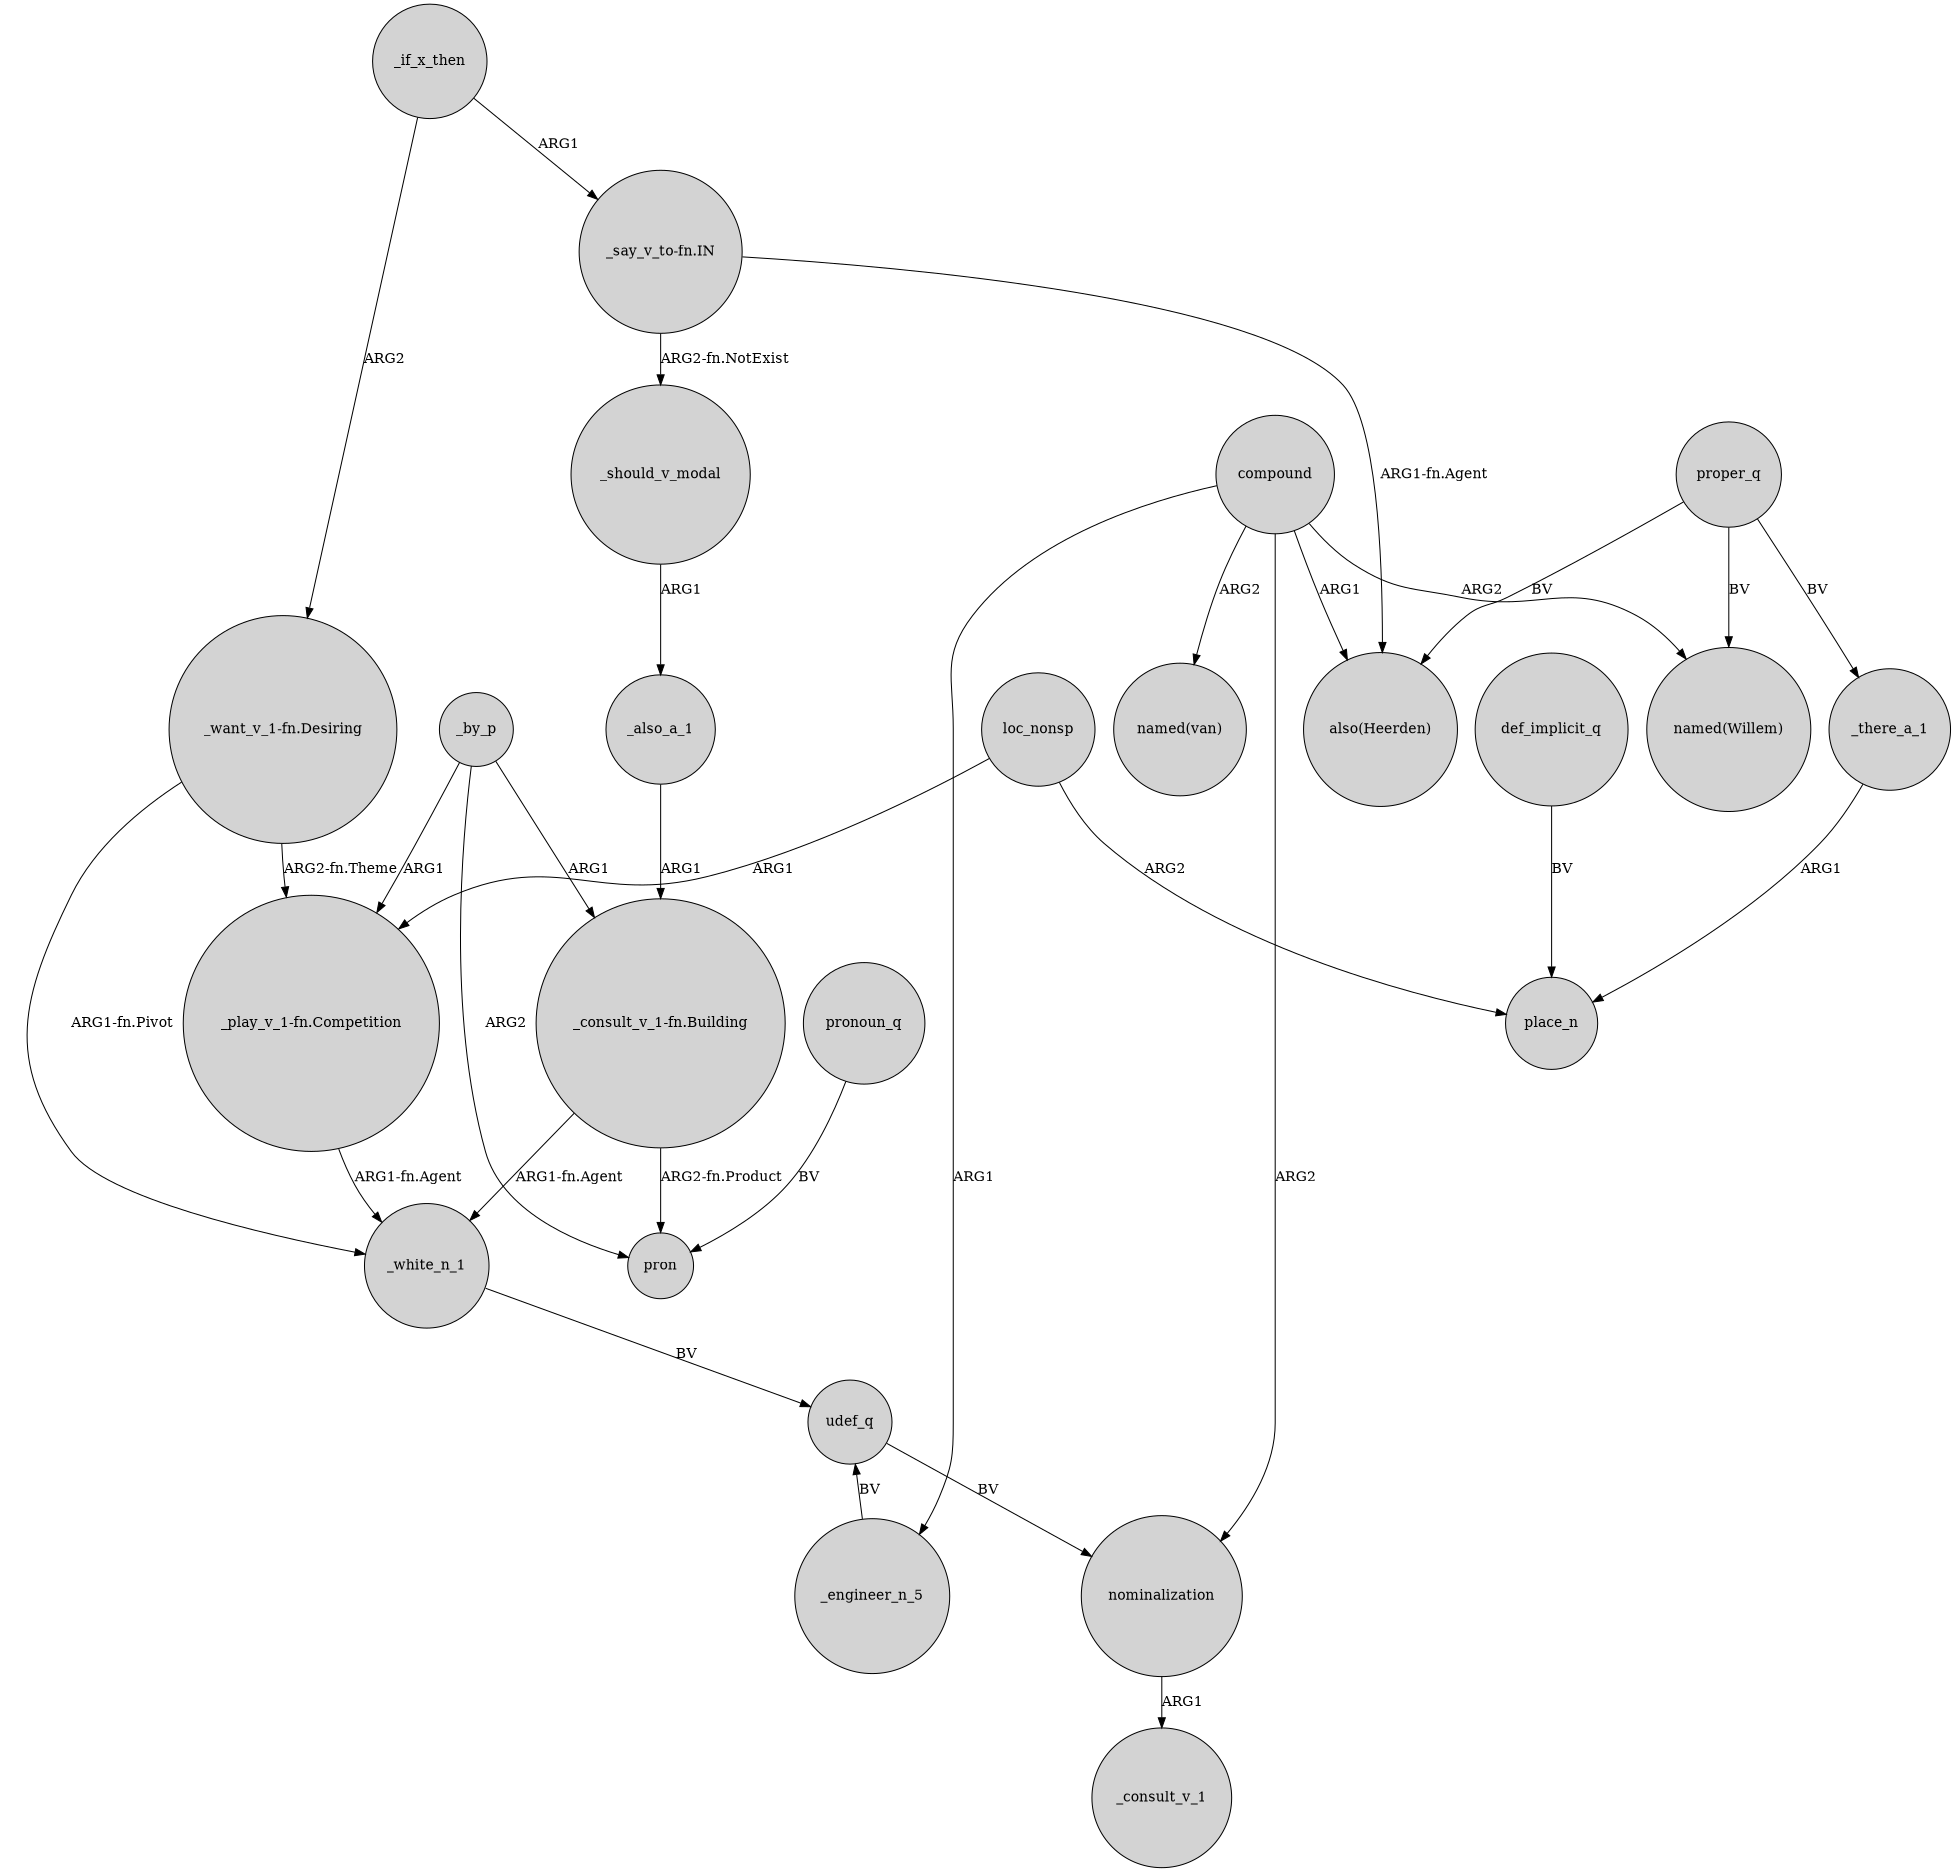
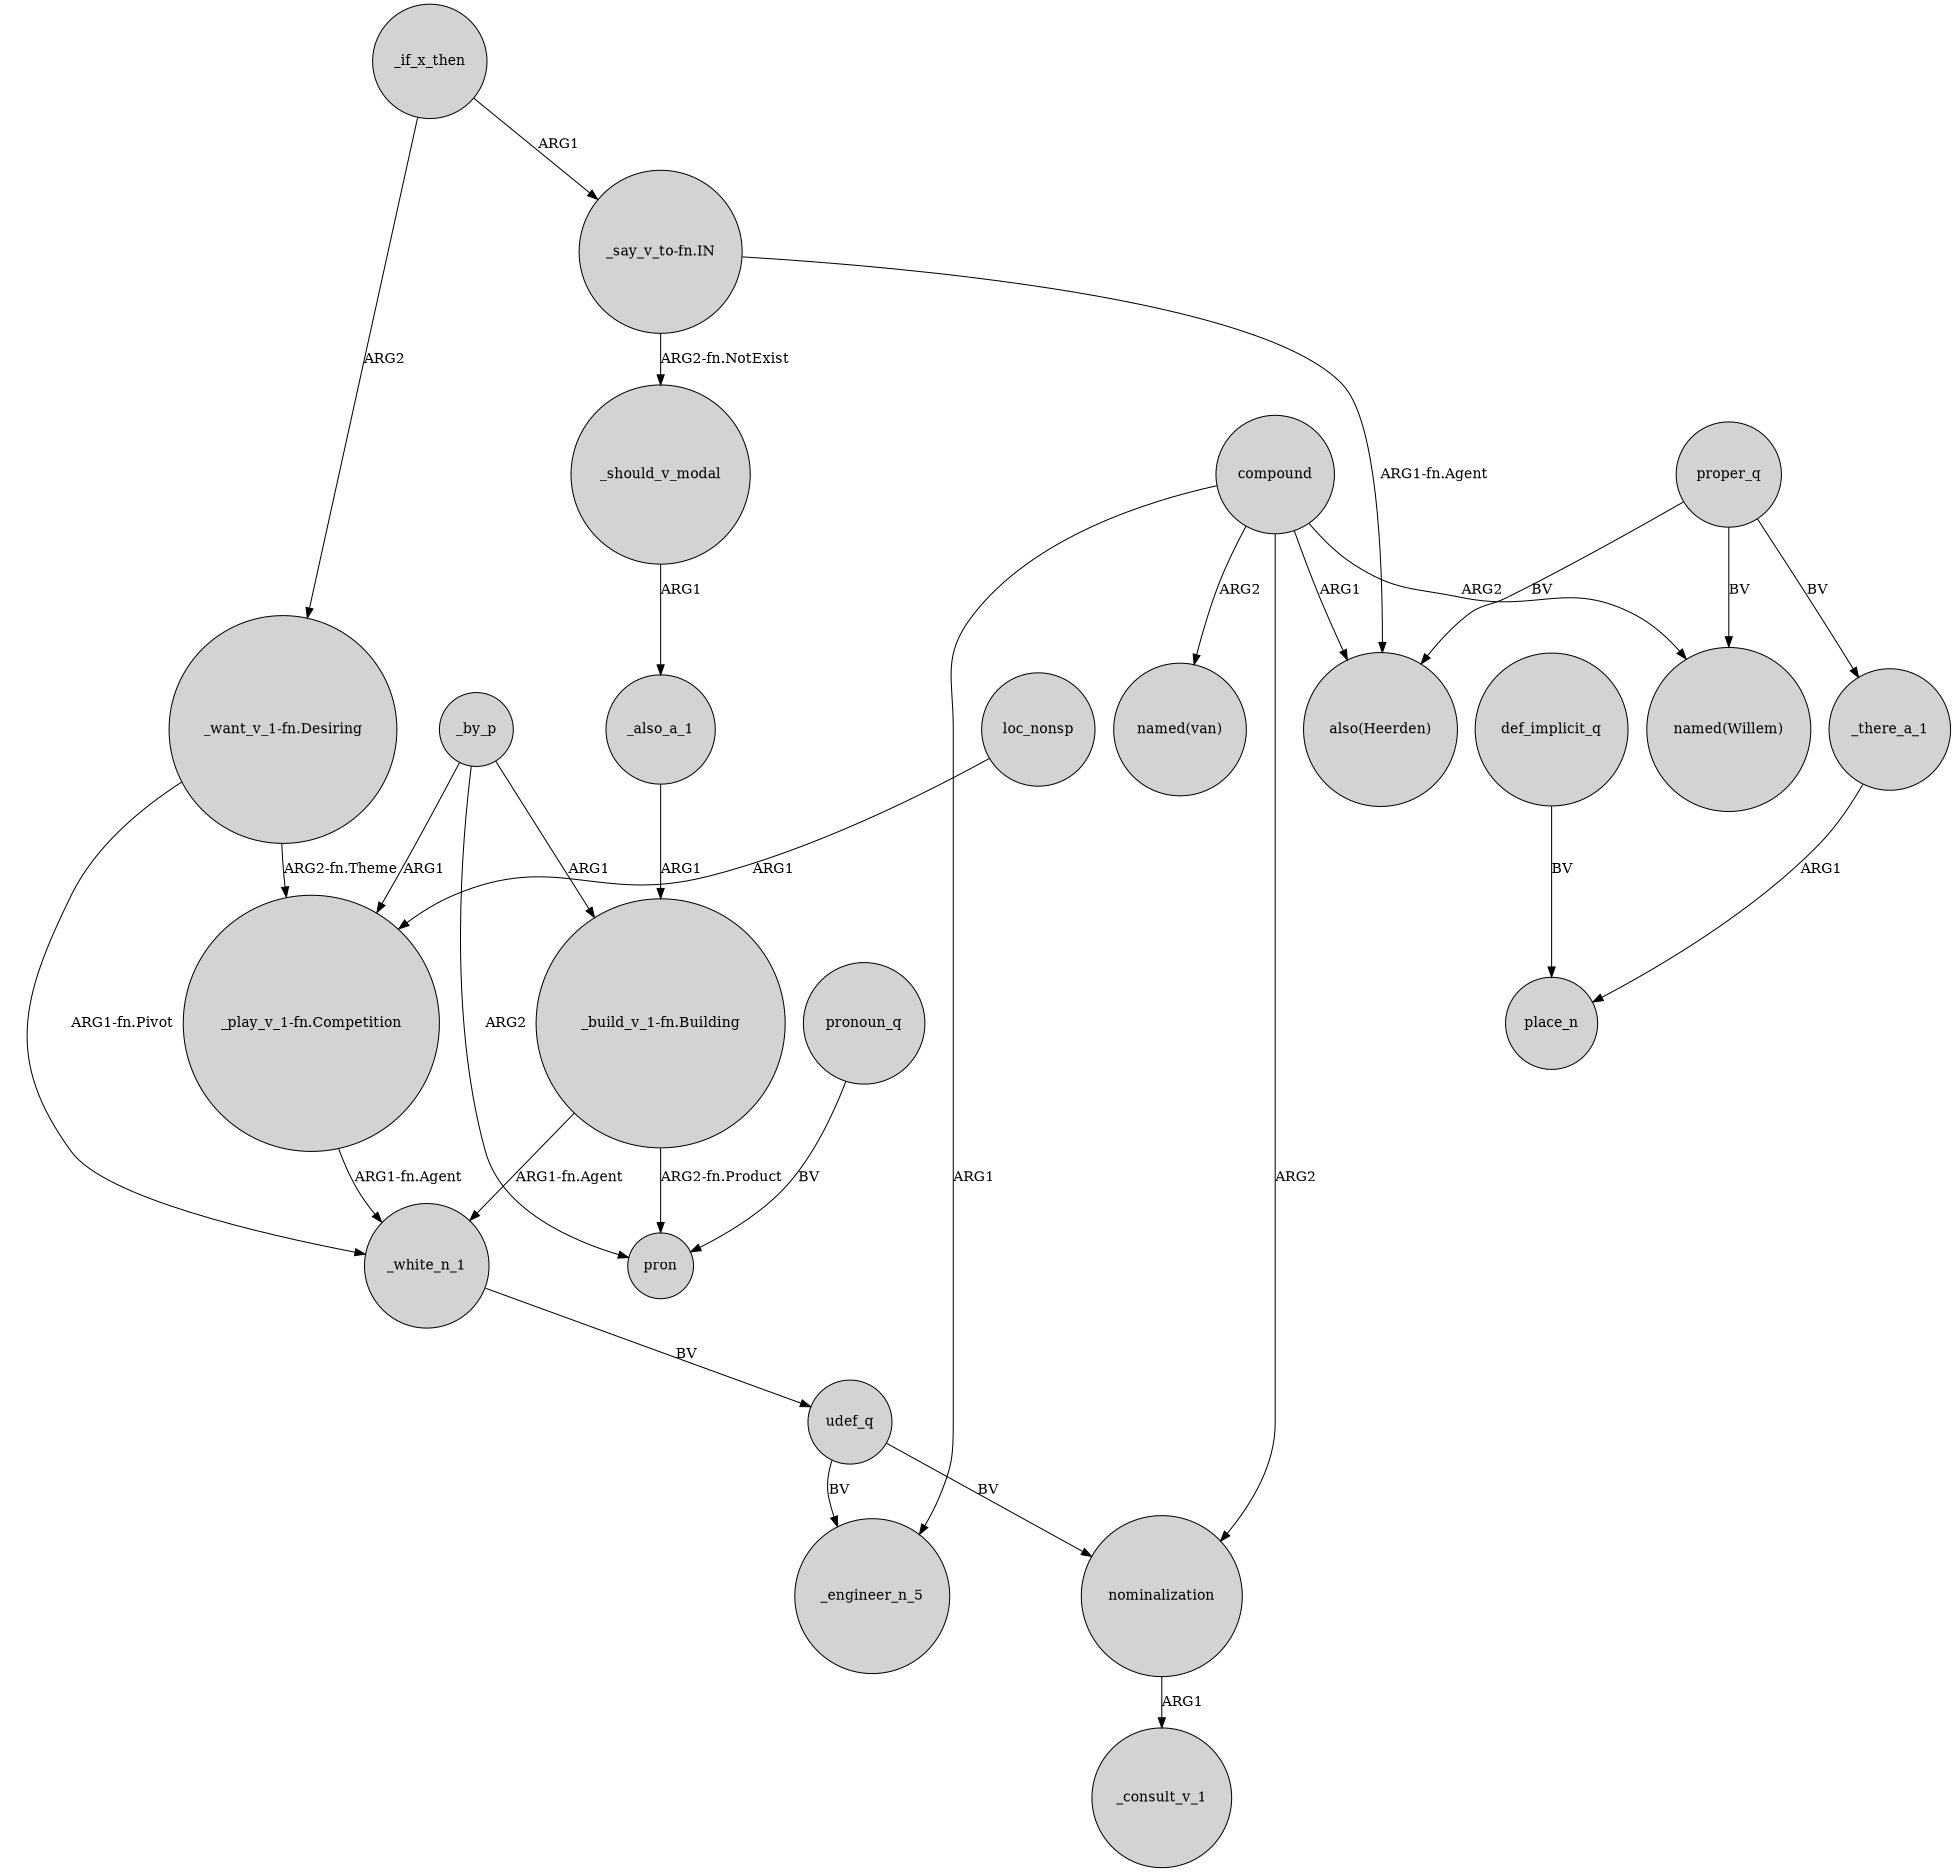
(1255, 936) -> none
(661, 1023) -> (661, 1023)
(860, 1497) -> (828, 1489)
